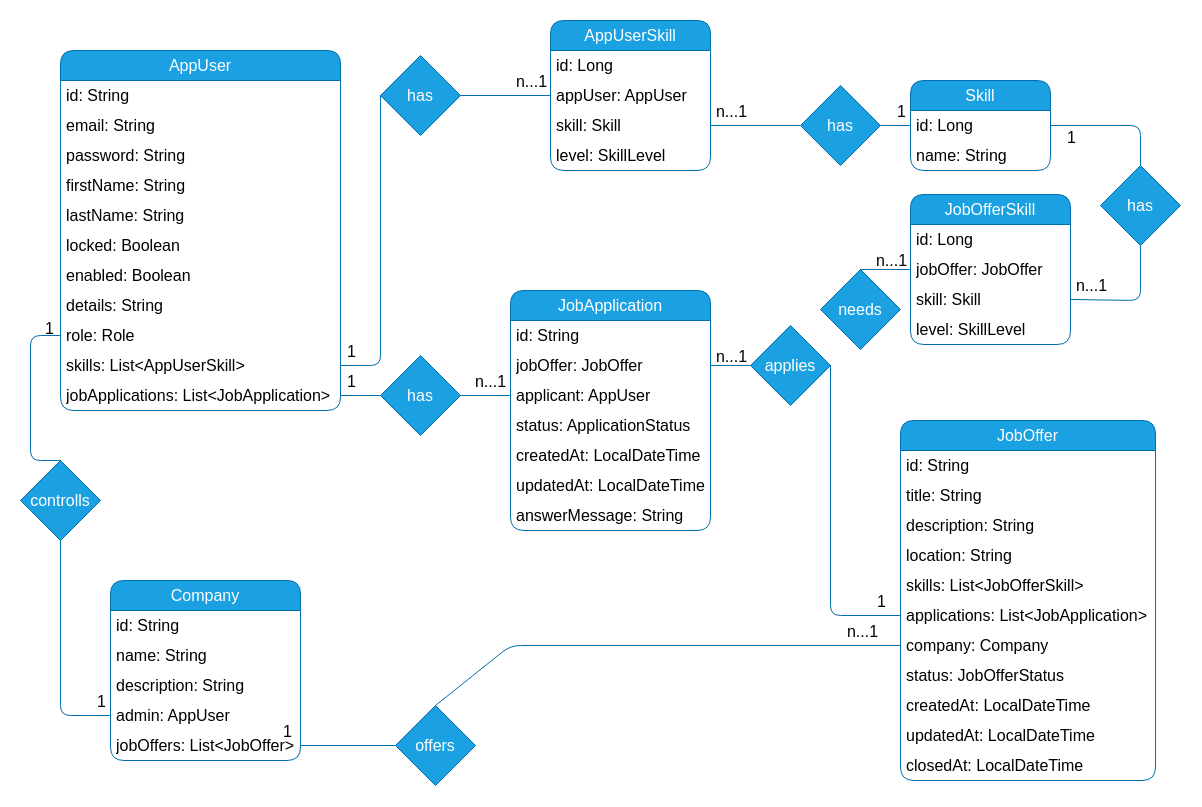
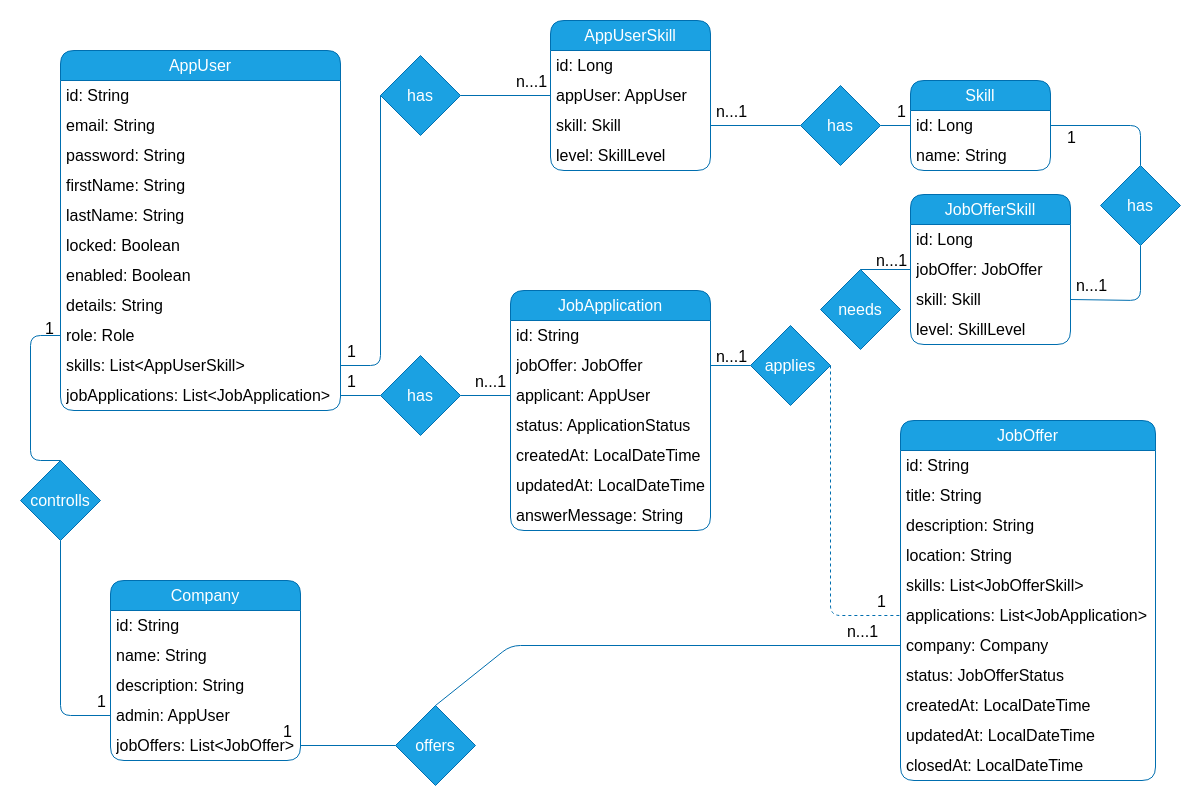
(831, 520) -> (831, 520)
